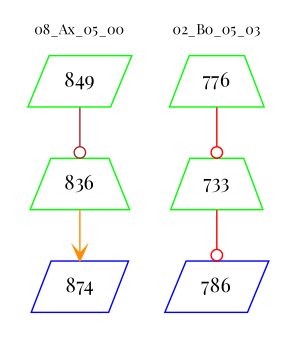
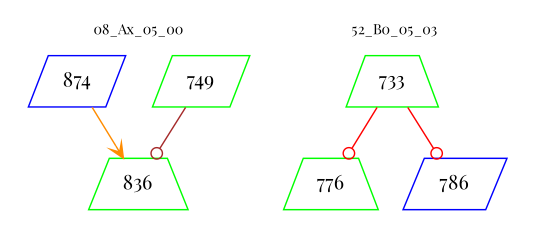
(217, 31) -> (395, 31)
(80, 81) -> (201, 81)
(217, 127) -> (365, 128)
(80, 228) -> (104, 127)
